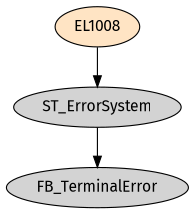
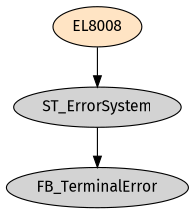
(97, 27) -> (97, 27)
